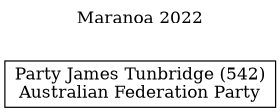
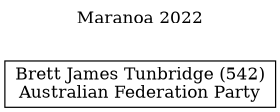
(140, 84) -> (140, 84)
